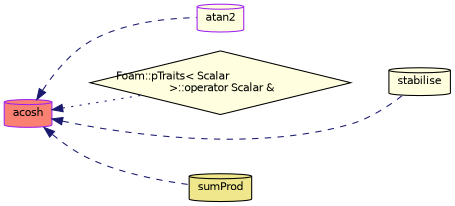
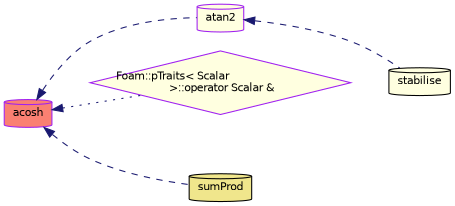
(220, 83) -> (220, 83)
(236, 139) -> (330, 35)
